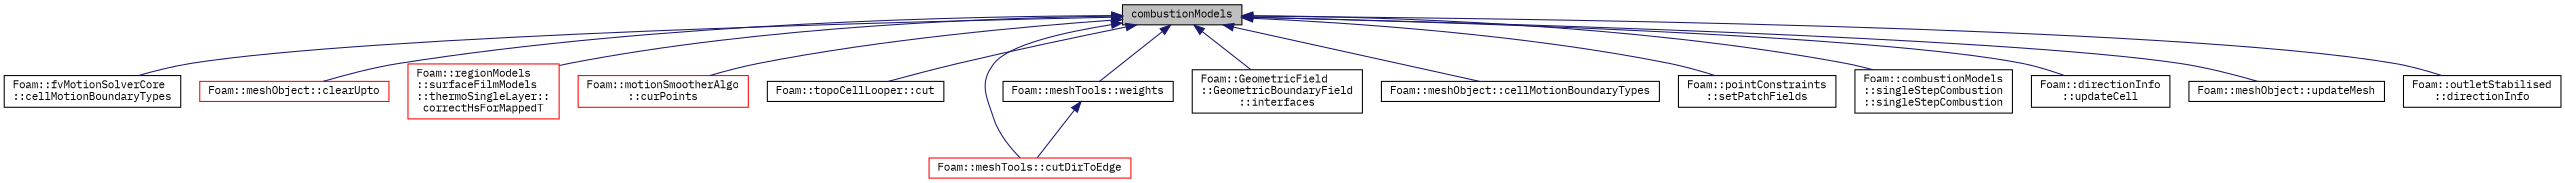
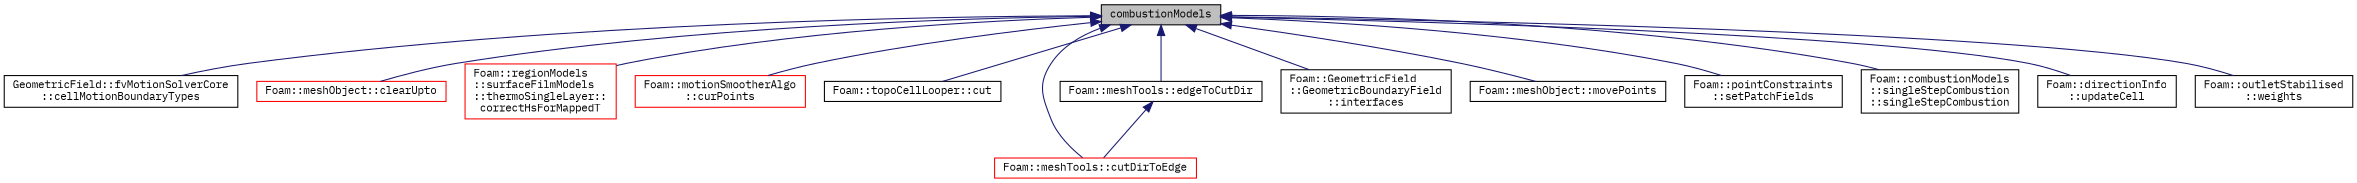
(92, 91) -> (121, 91)
(1088, 91) -> (1161, 91)
(1520, 91) -> (1568, 91)
(2287, 91) -> none
(2482, 91) -> (2274, 91)
